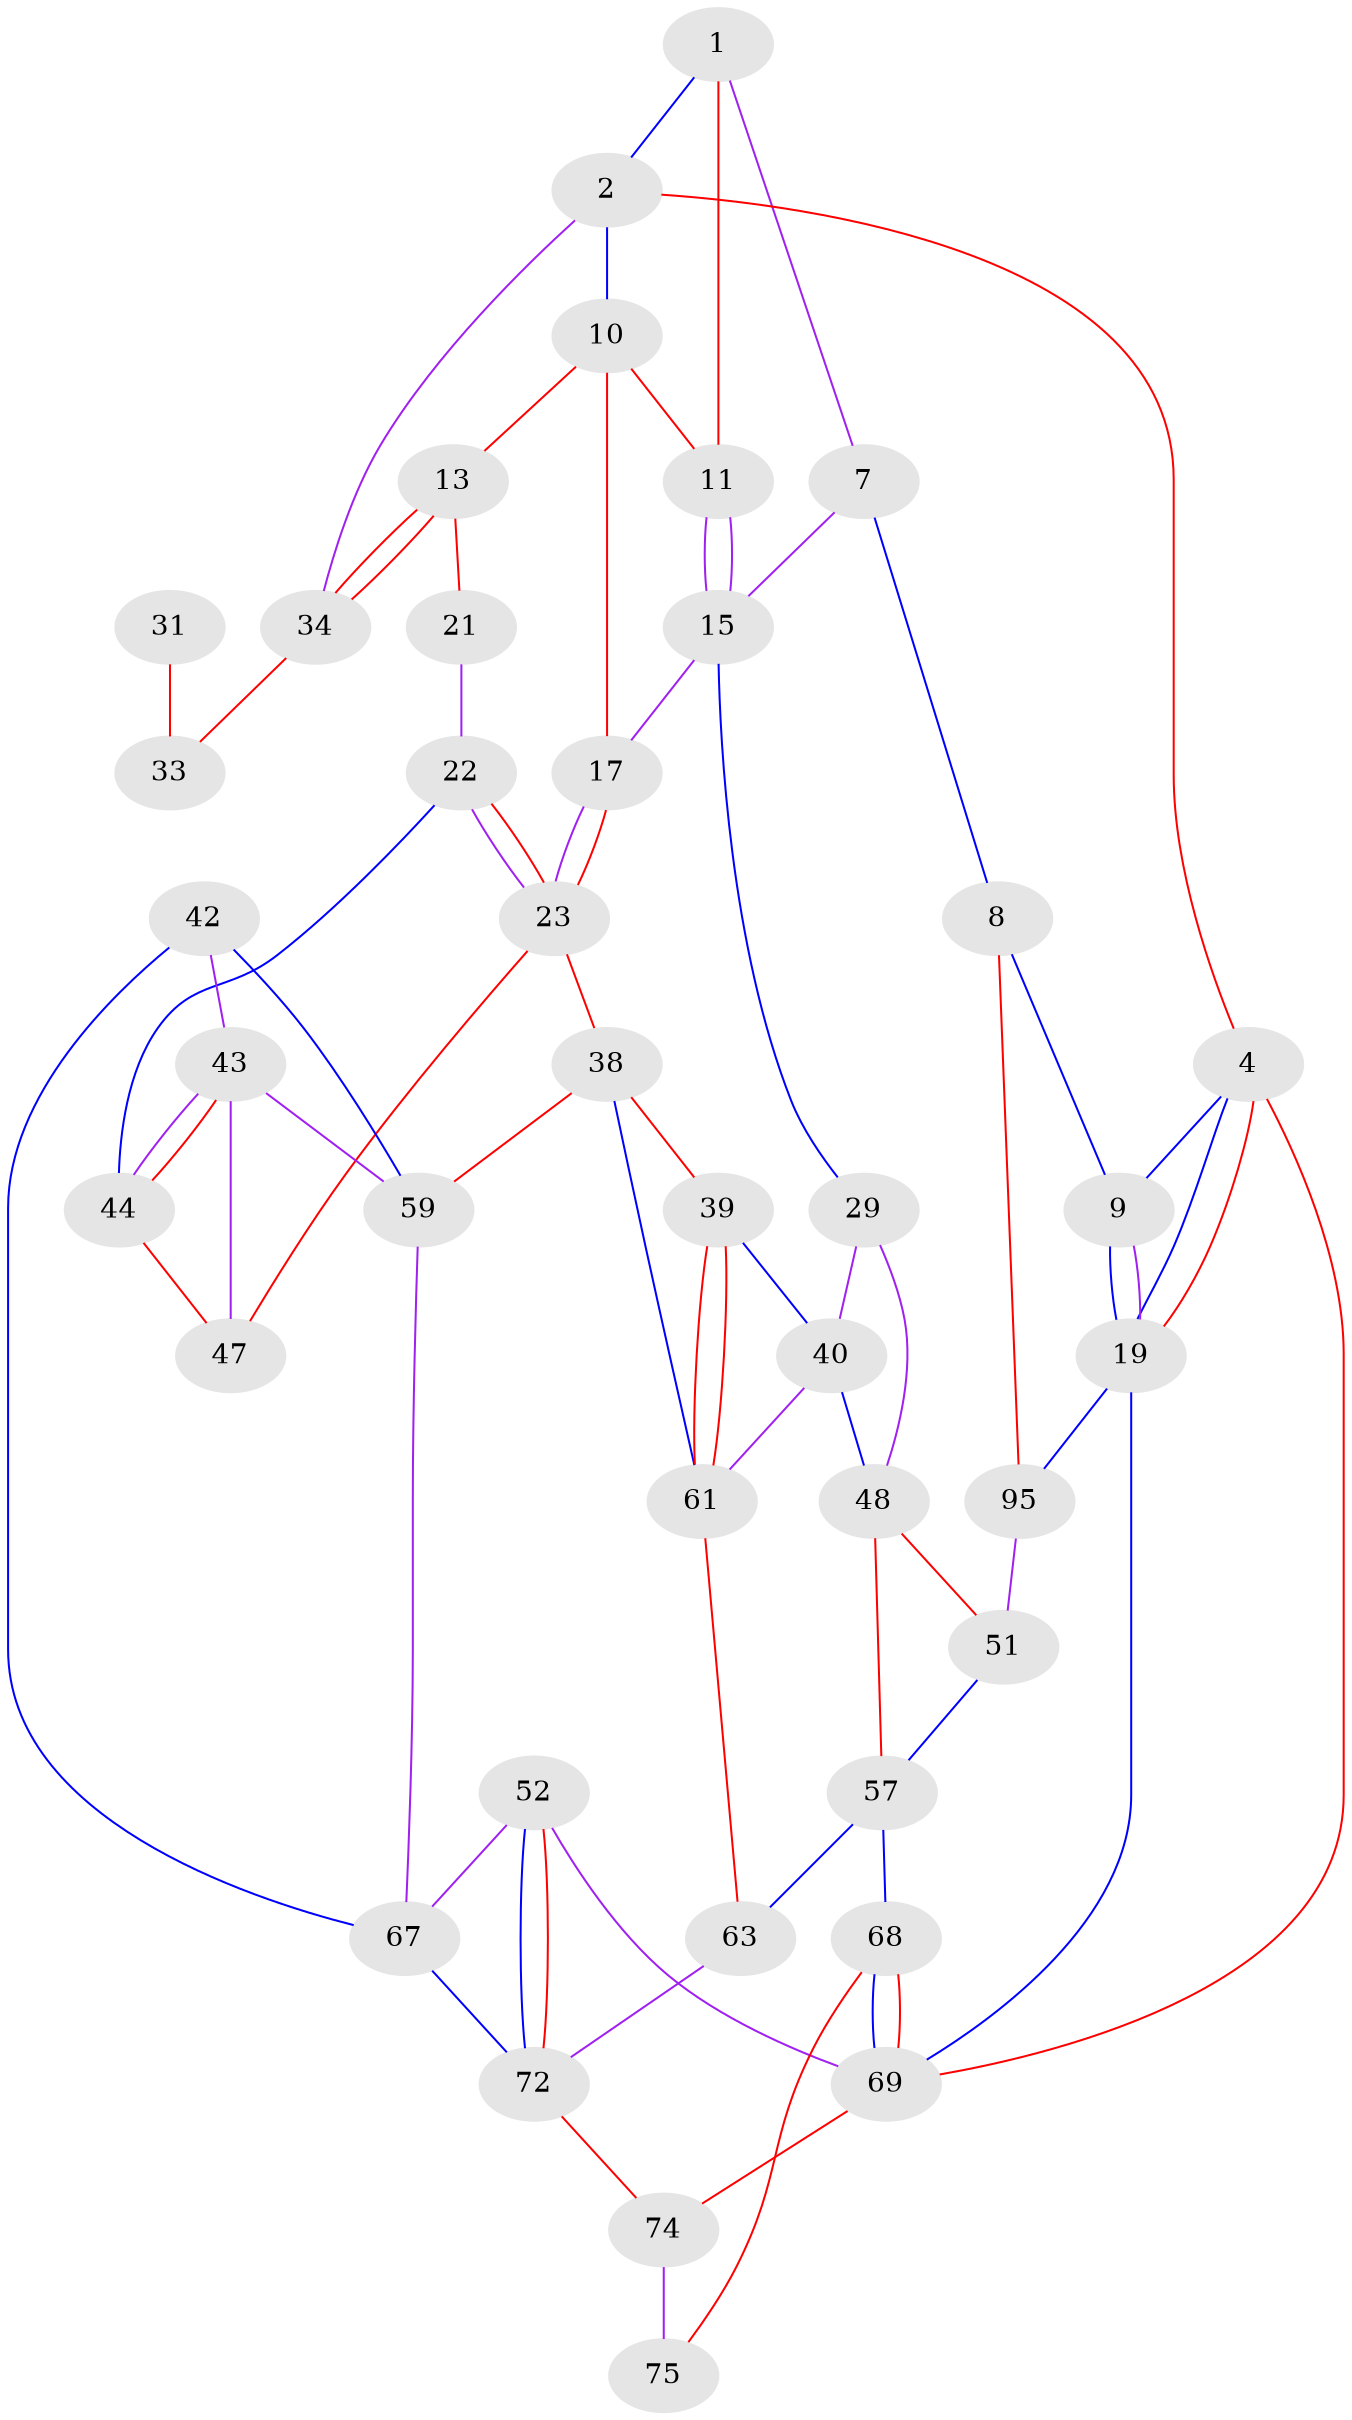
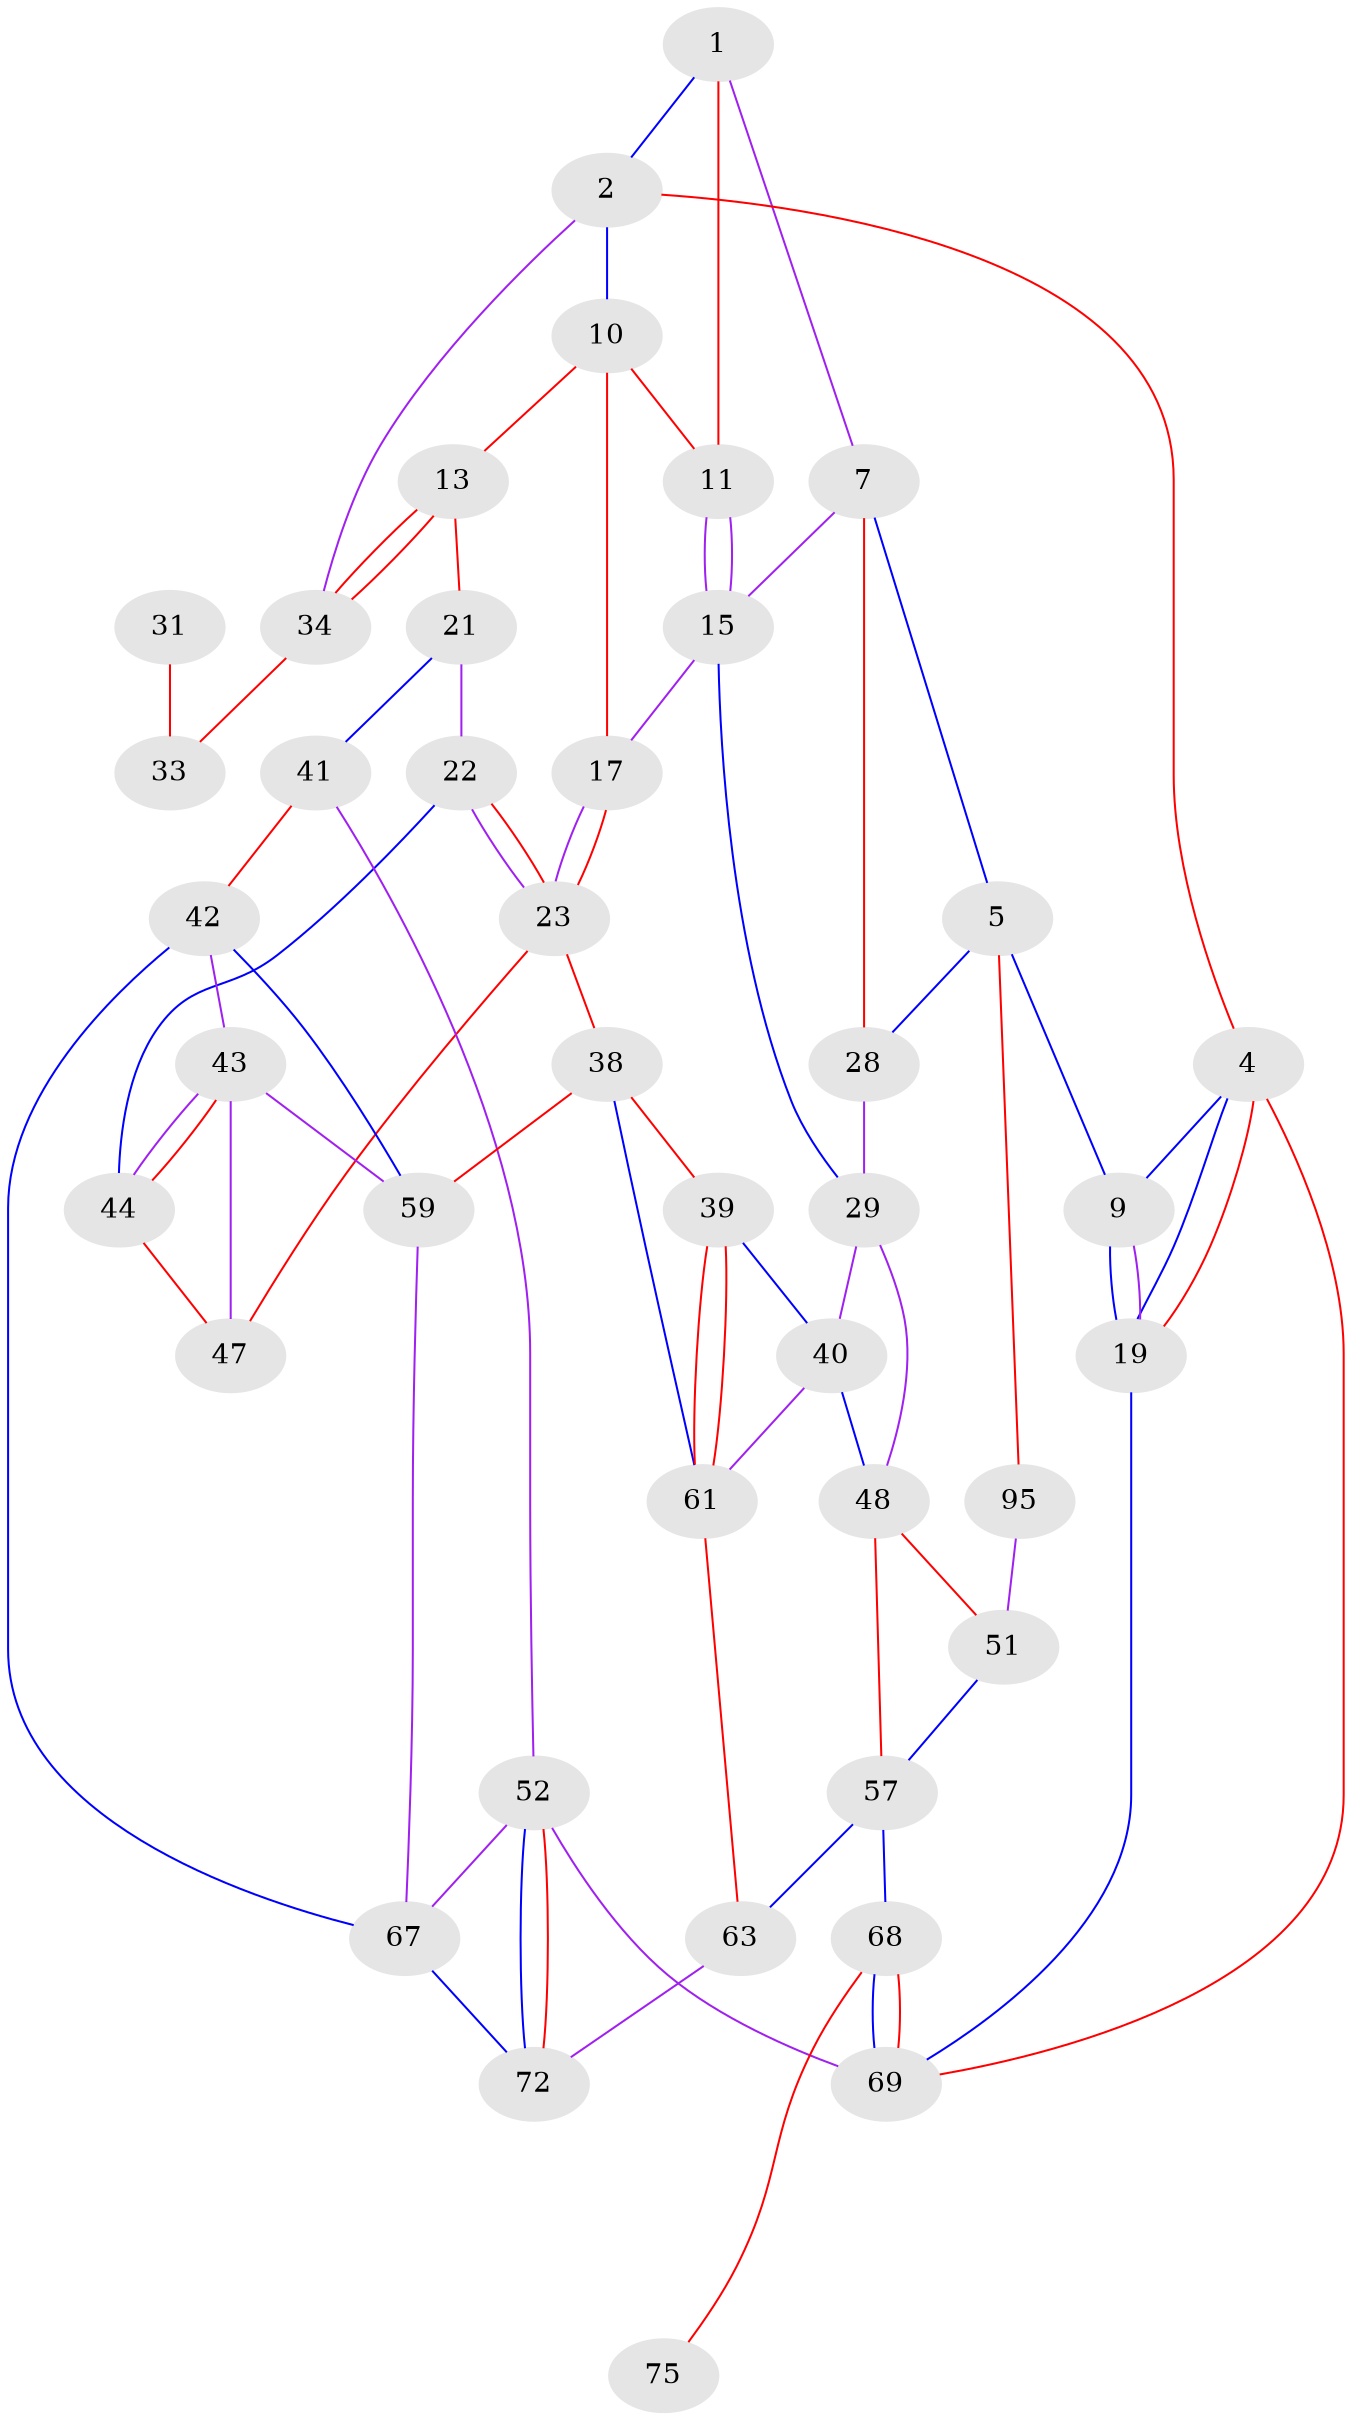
none -> (316, 773)
(998, 919) -> (998, 919)
none -> (864, 1064)
(1076, 1429) -> none
(664, 2230) -> none
